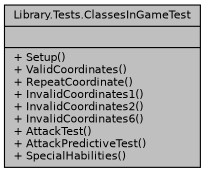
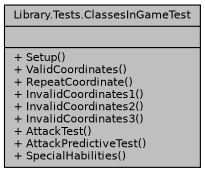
(79, 119) -> (79, 119)
